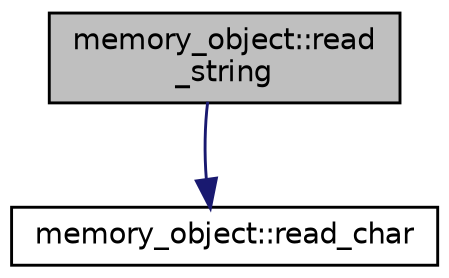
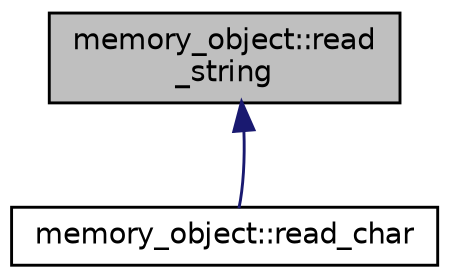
(205, 141) -> (244, 170)
